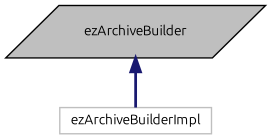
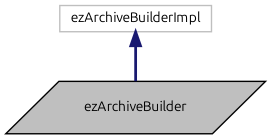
(136, 90) -> (136, 64)
